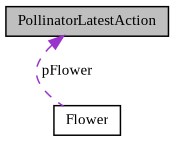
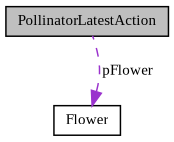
(38, 78) -> (99, 63)
